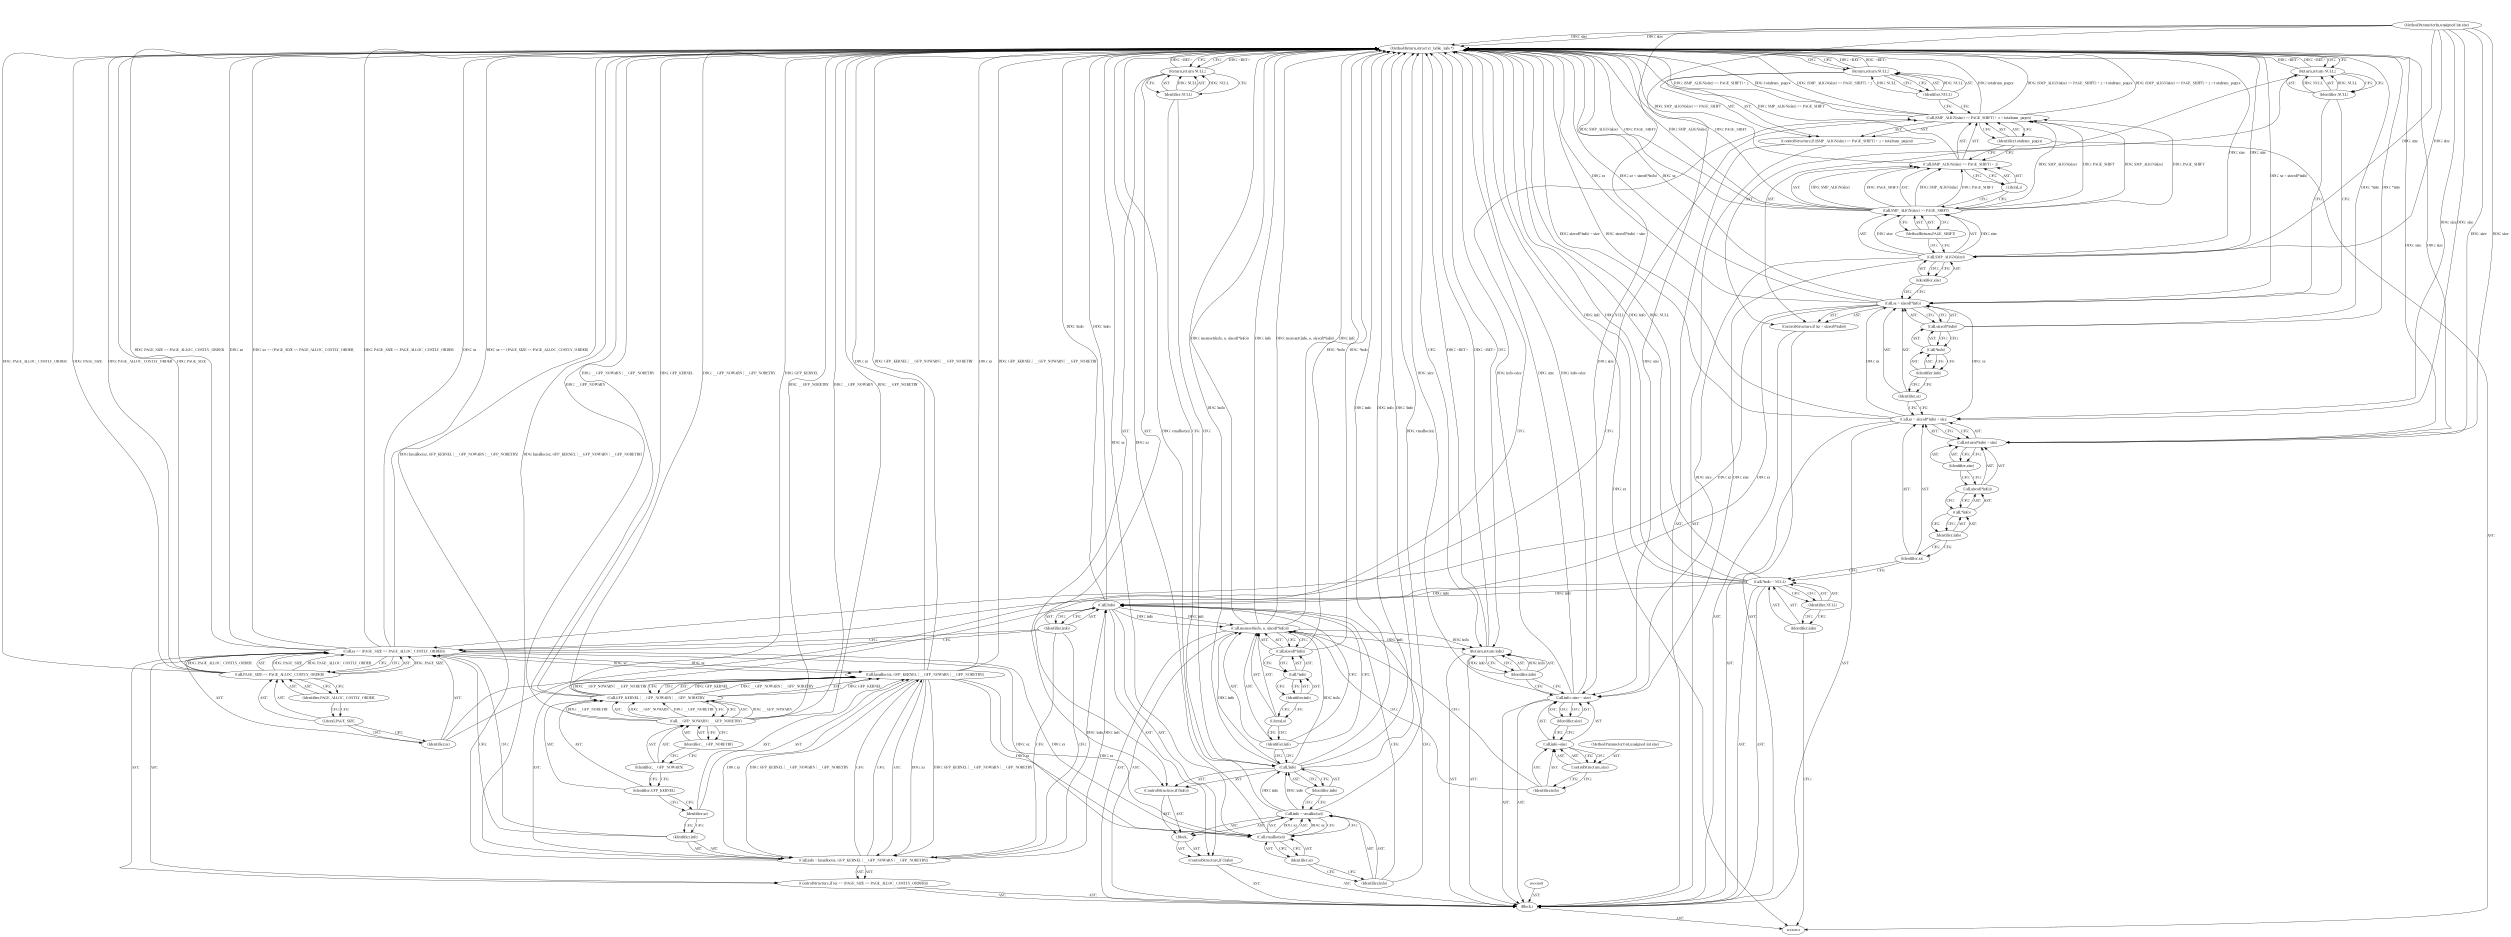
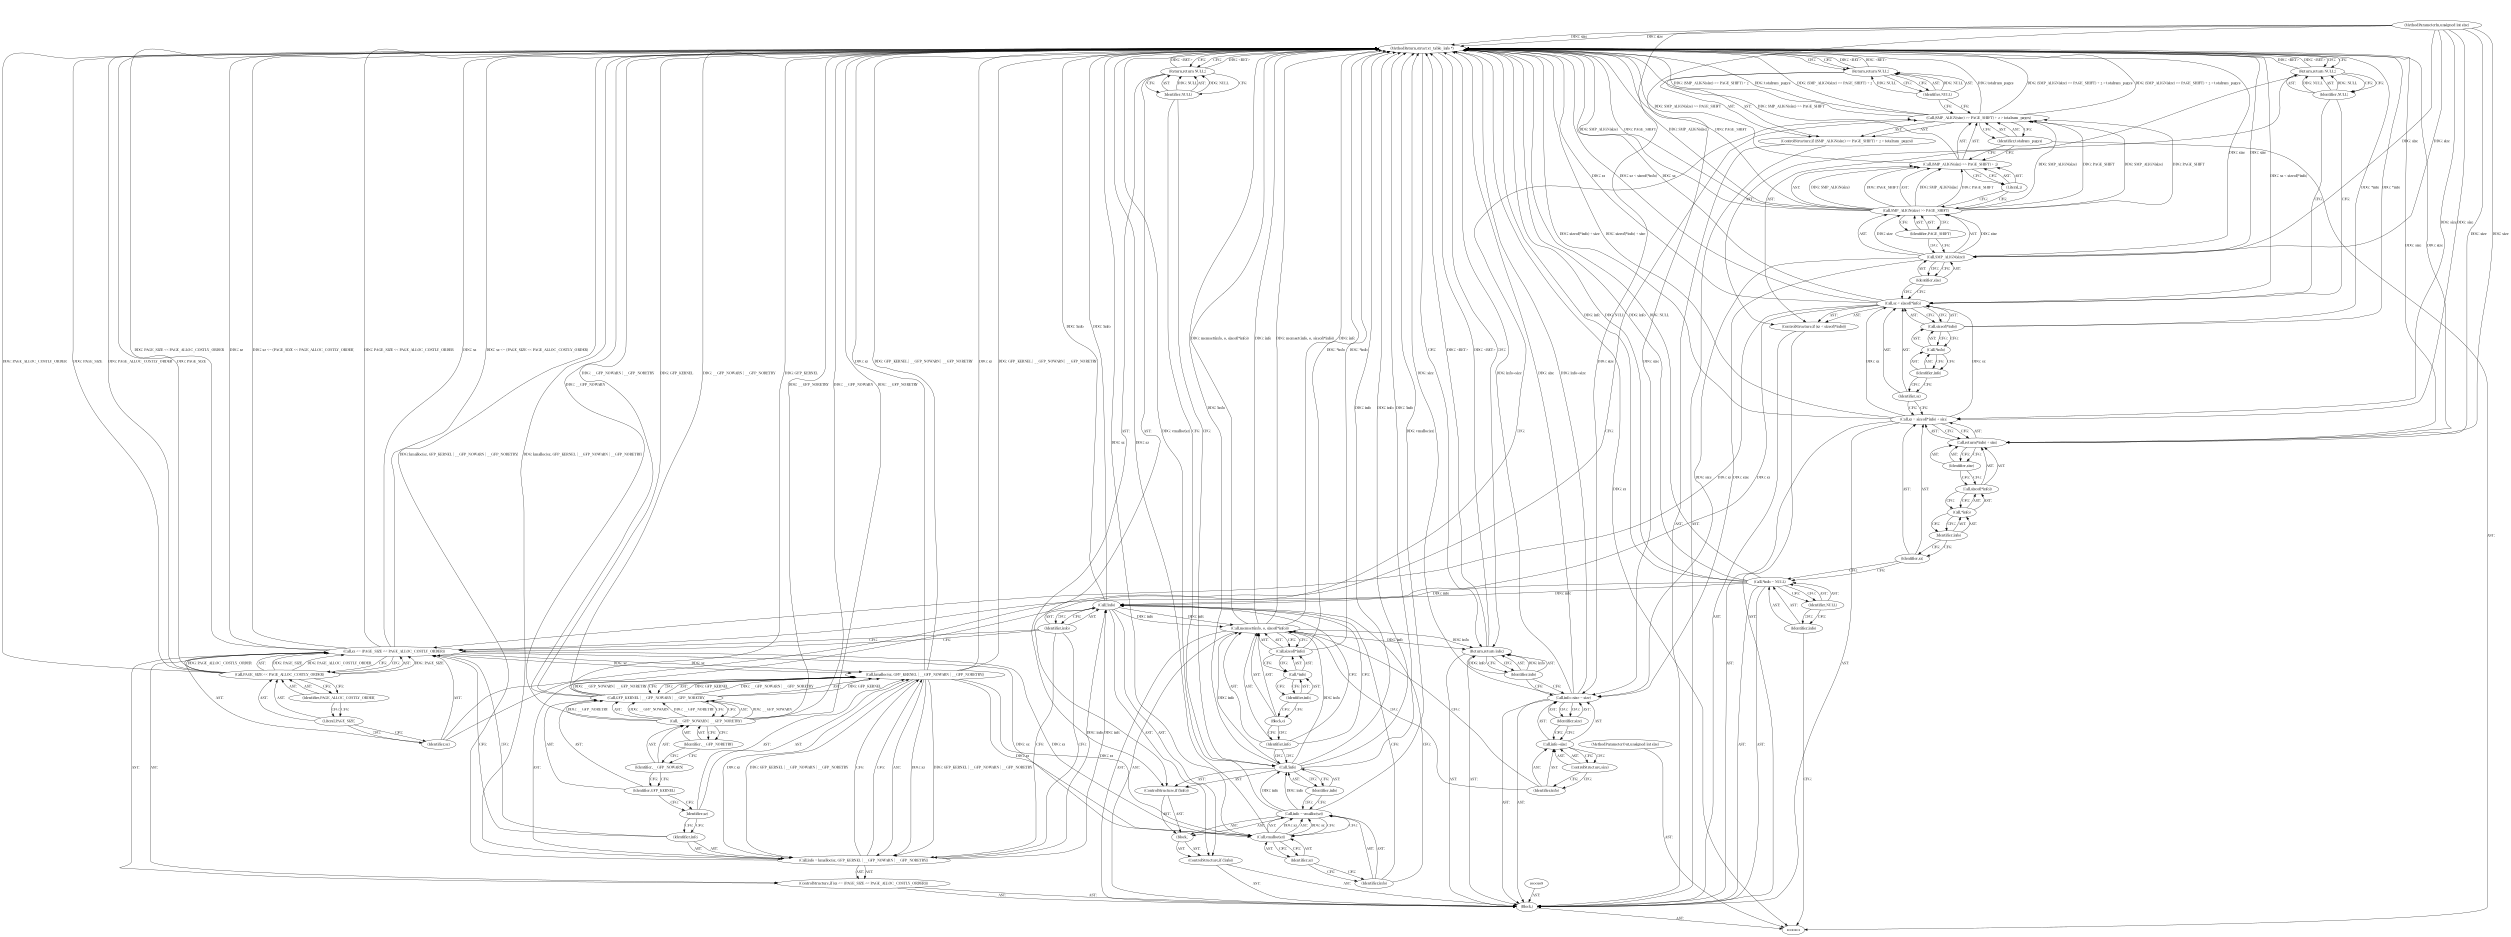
(1931, 234) -> (1931, 234)
(1278, 721) -> (1278, 721)
(1610, 756) -> (1675, 863)
